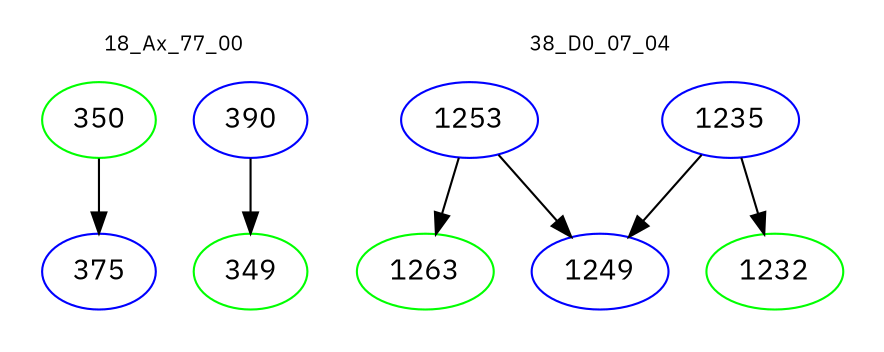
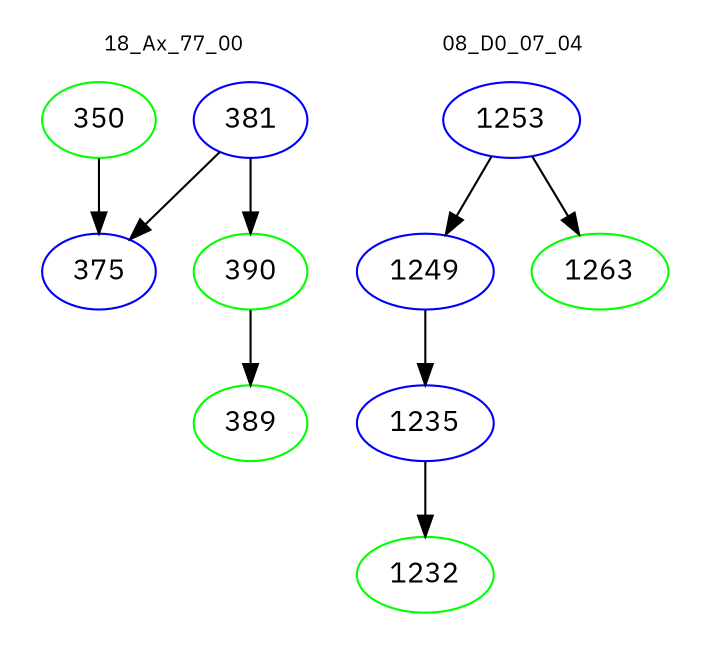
(600, 45) -> (513, 45)
none -> (251, 120)
(251, 120) -> (251, 272)
(672, 188) -> (425, 337)
(251, 272) -> (251, 423)
